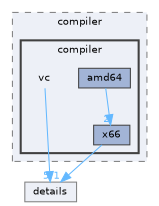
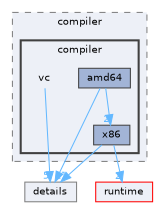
none -> (80, 130)
(112, 135) -> (112, 135)
none -> (124, 192)
